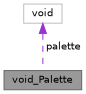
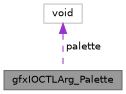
(43, 80) -> (63, 80)
